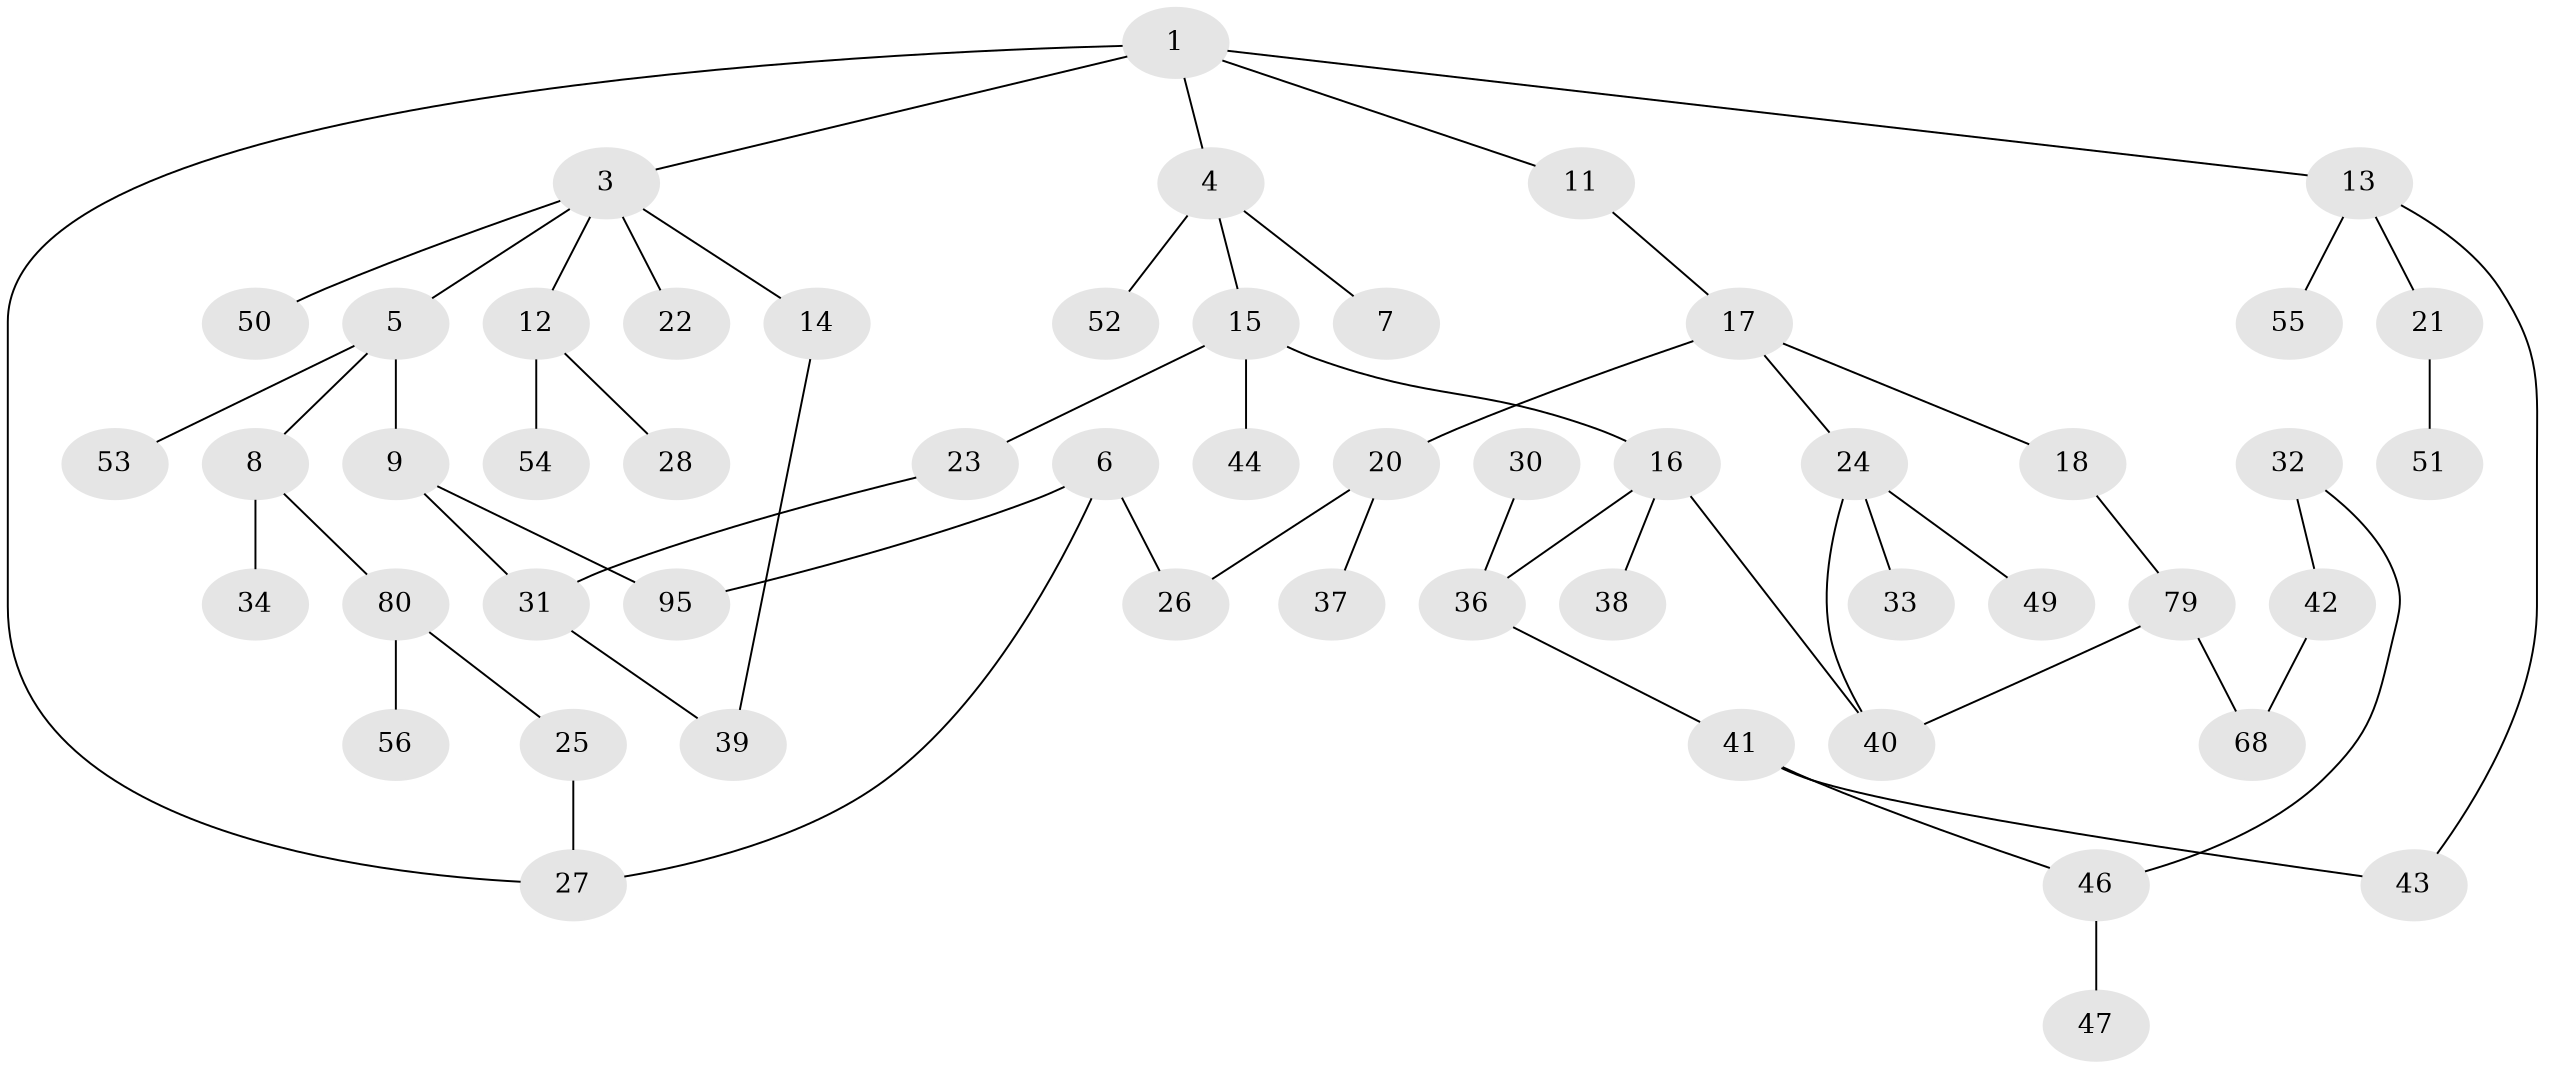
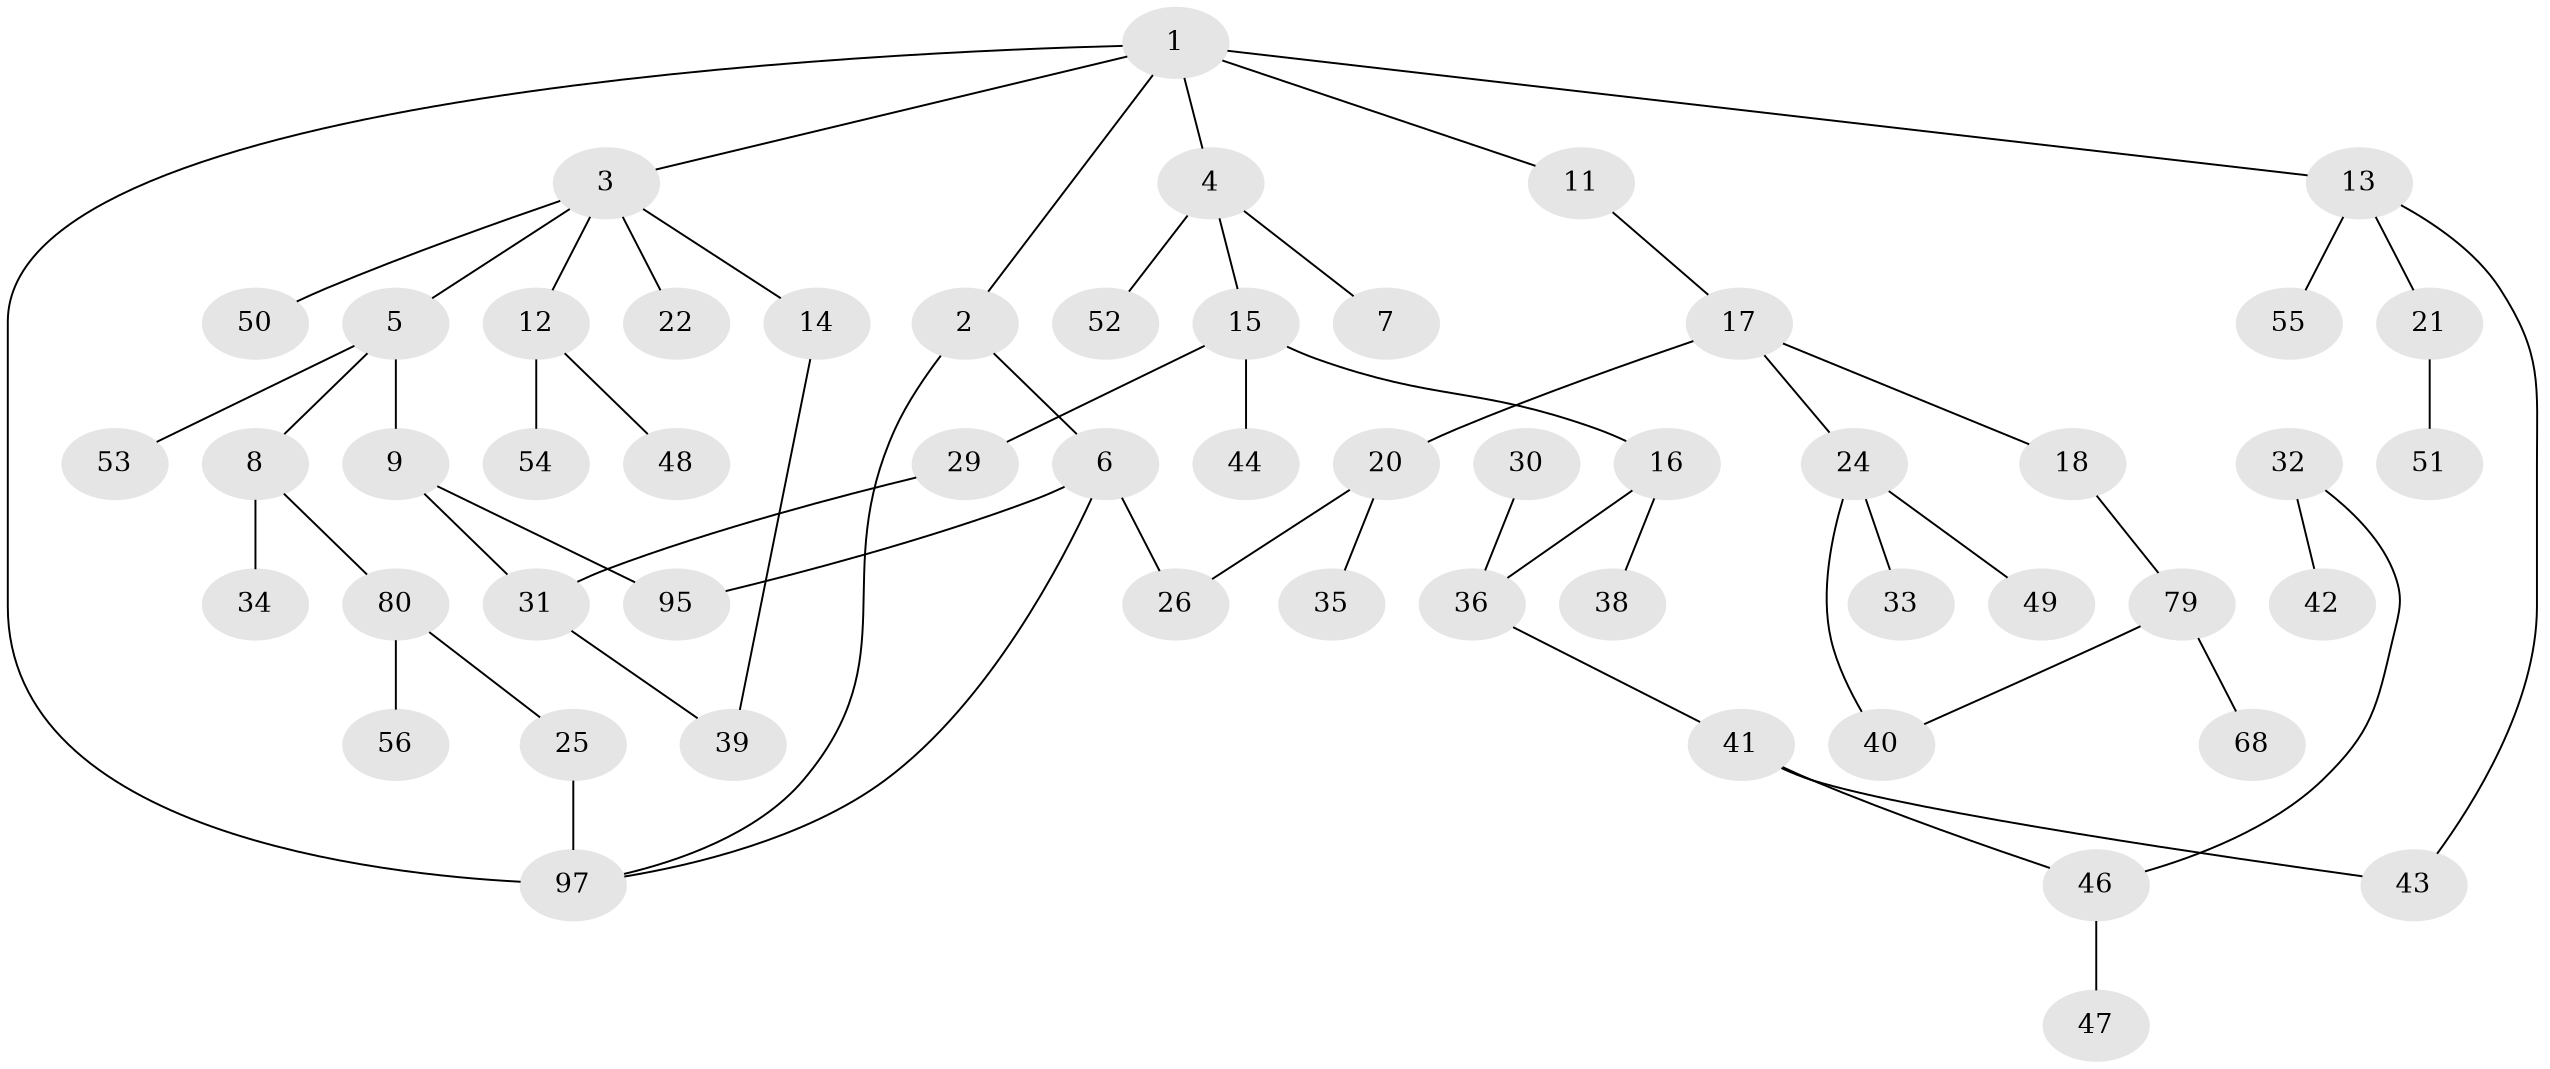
none -> (965, 324)
(677, 464) -> (677, 464)
(965, 464) -> (965, 464)
(1332, 604) -> (1332, 604)
(1775, 605) -> none
(2287, 675) -> none
(573, 885) -> (573, 885)
